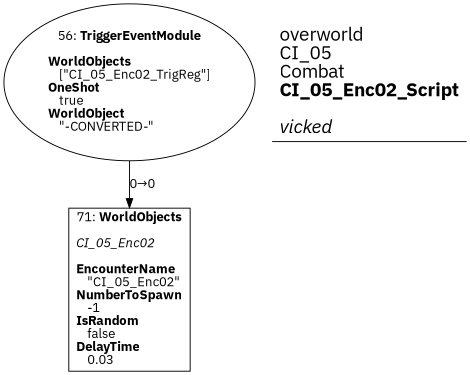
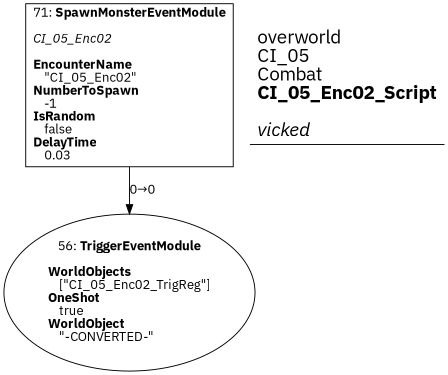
(129, 180) -> (129, 186)
(141, 217) -> (141, 13)
